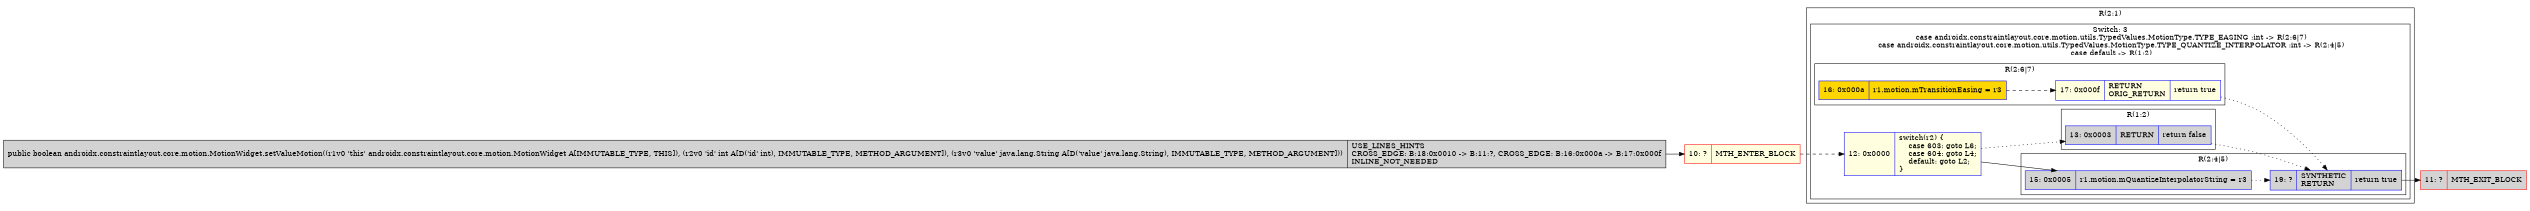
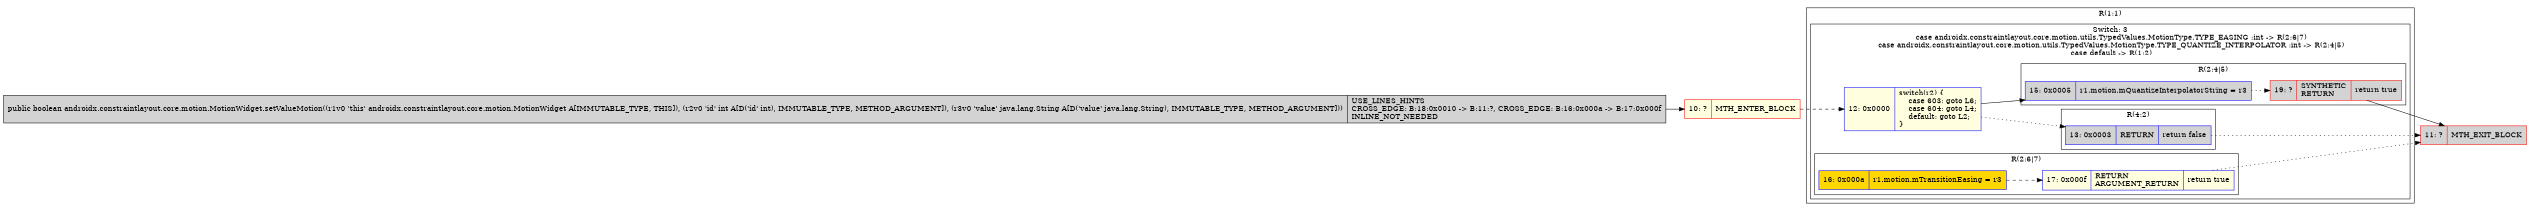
(2110, 14) -> (2110, 14)
(2137, 94) -> (2137, 184)
(2138, 115) -> (2138, 115)
(2278, 123) -> (2314, 157)
(2271, 157) -> (2313, 135)
(2336, 180) -> (2336, 90)
